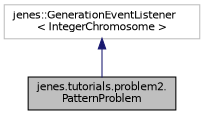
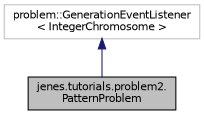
(102, 22) -> (102, 22)
